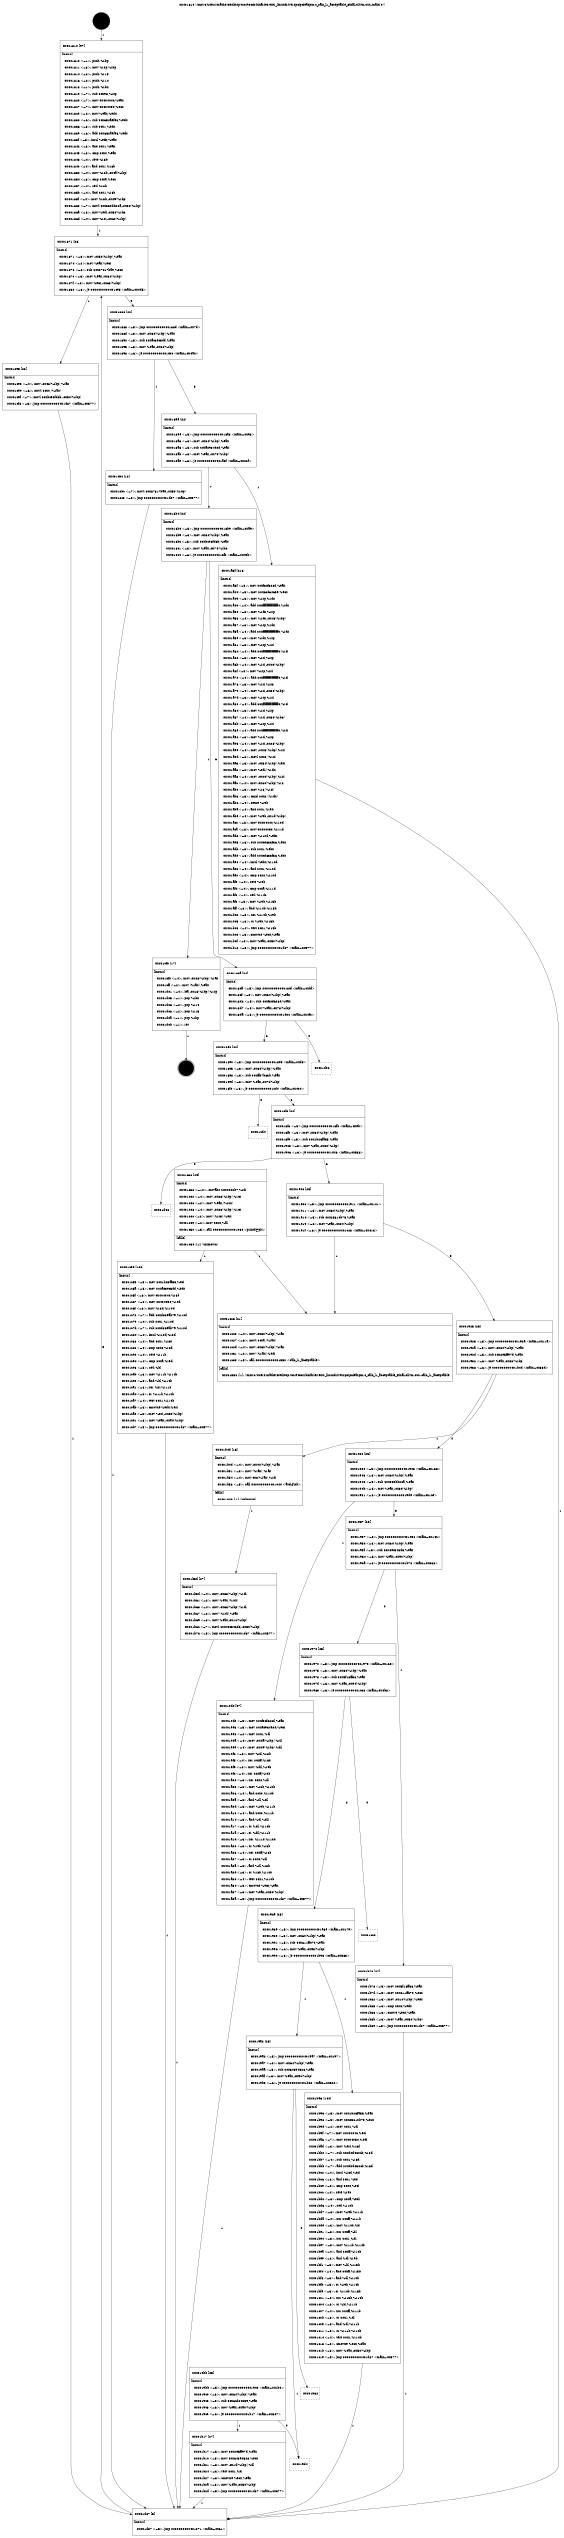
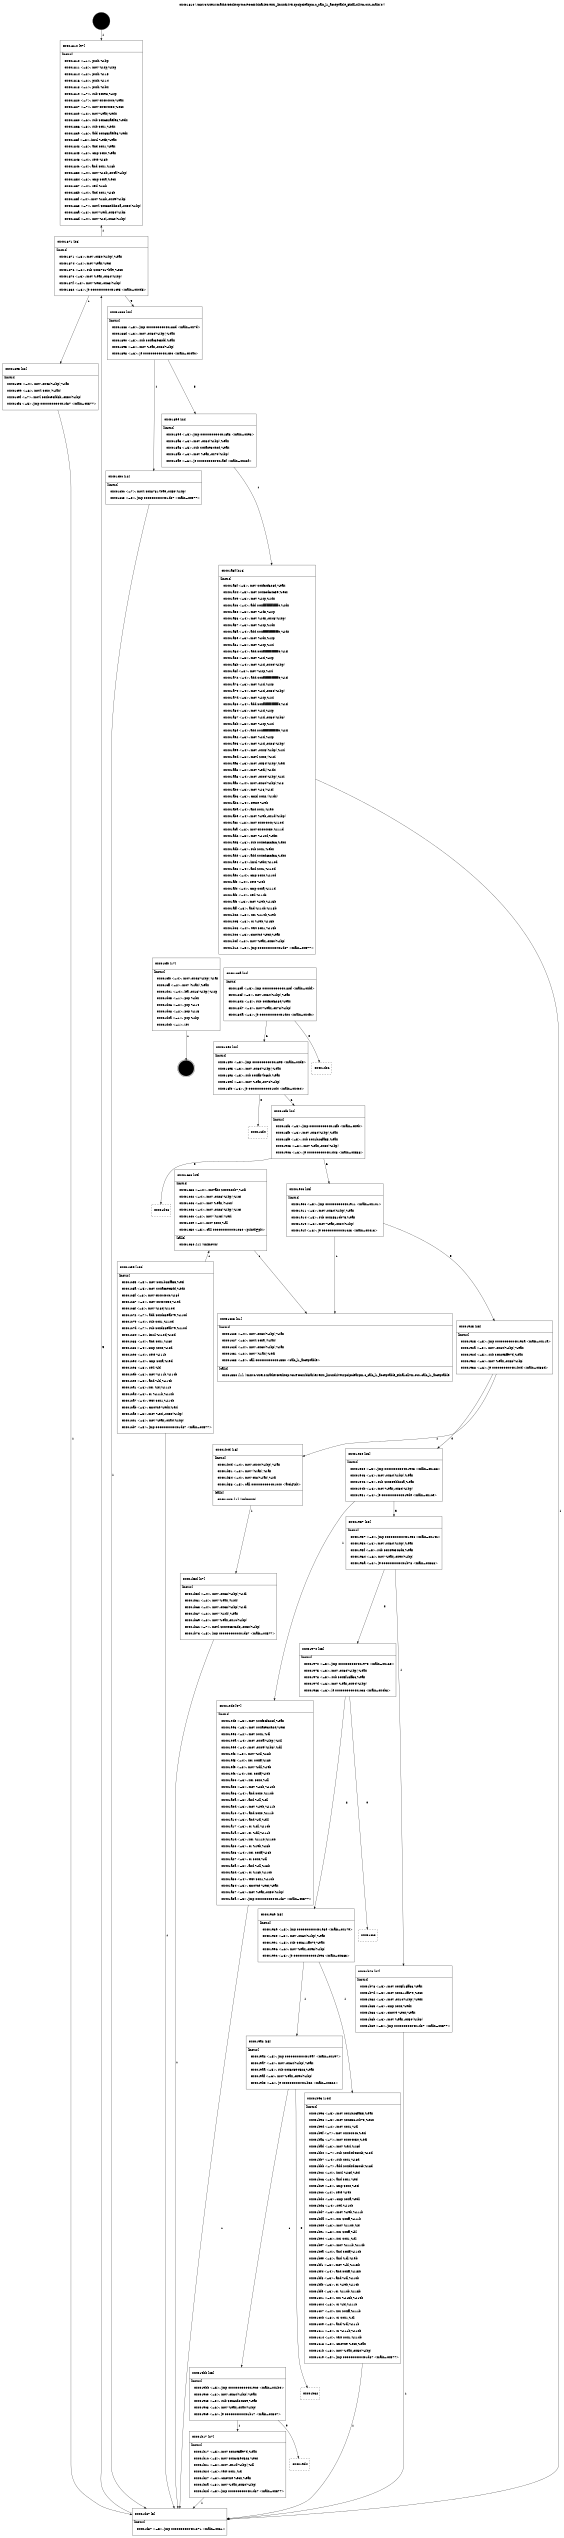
(98, 230) -> (101, 232)
(209, 535) -> none
(203, 1255) -> (207, 1257)
(292, 2273) -> (264, 2227)
